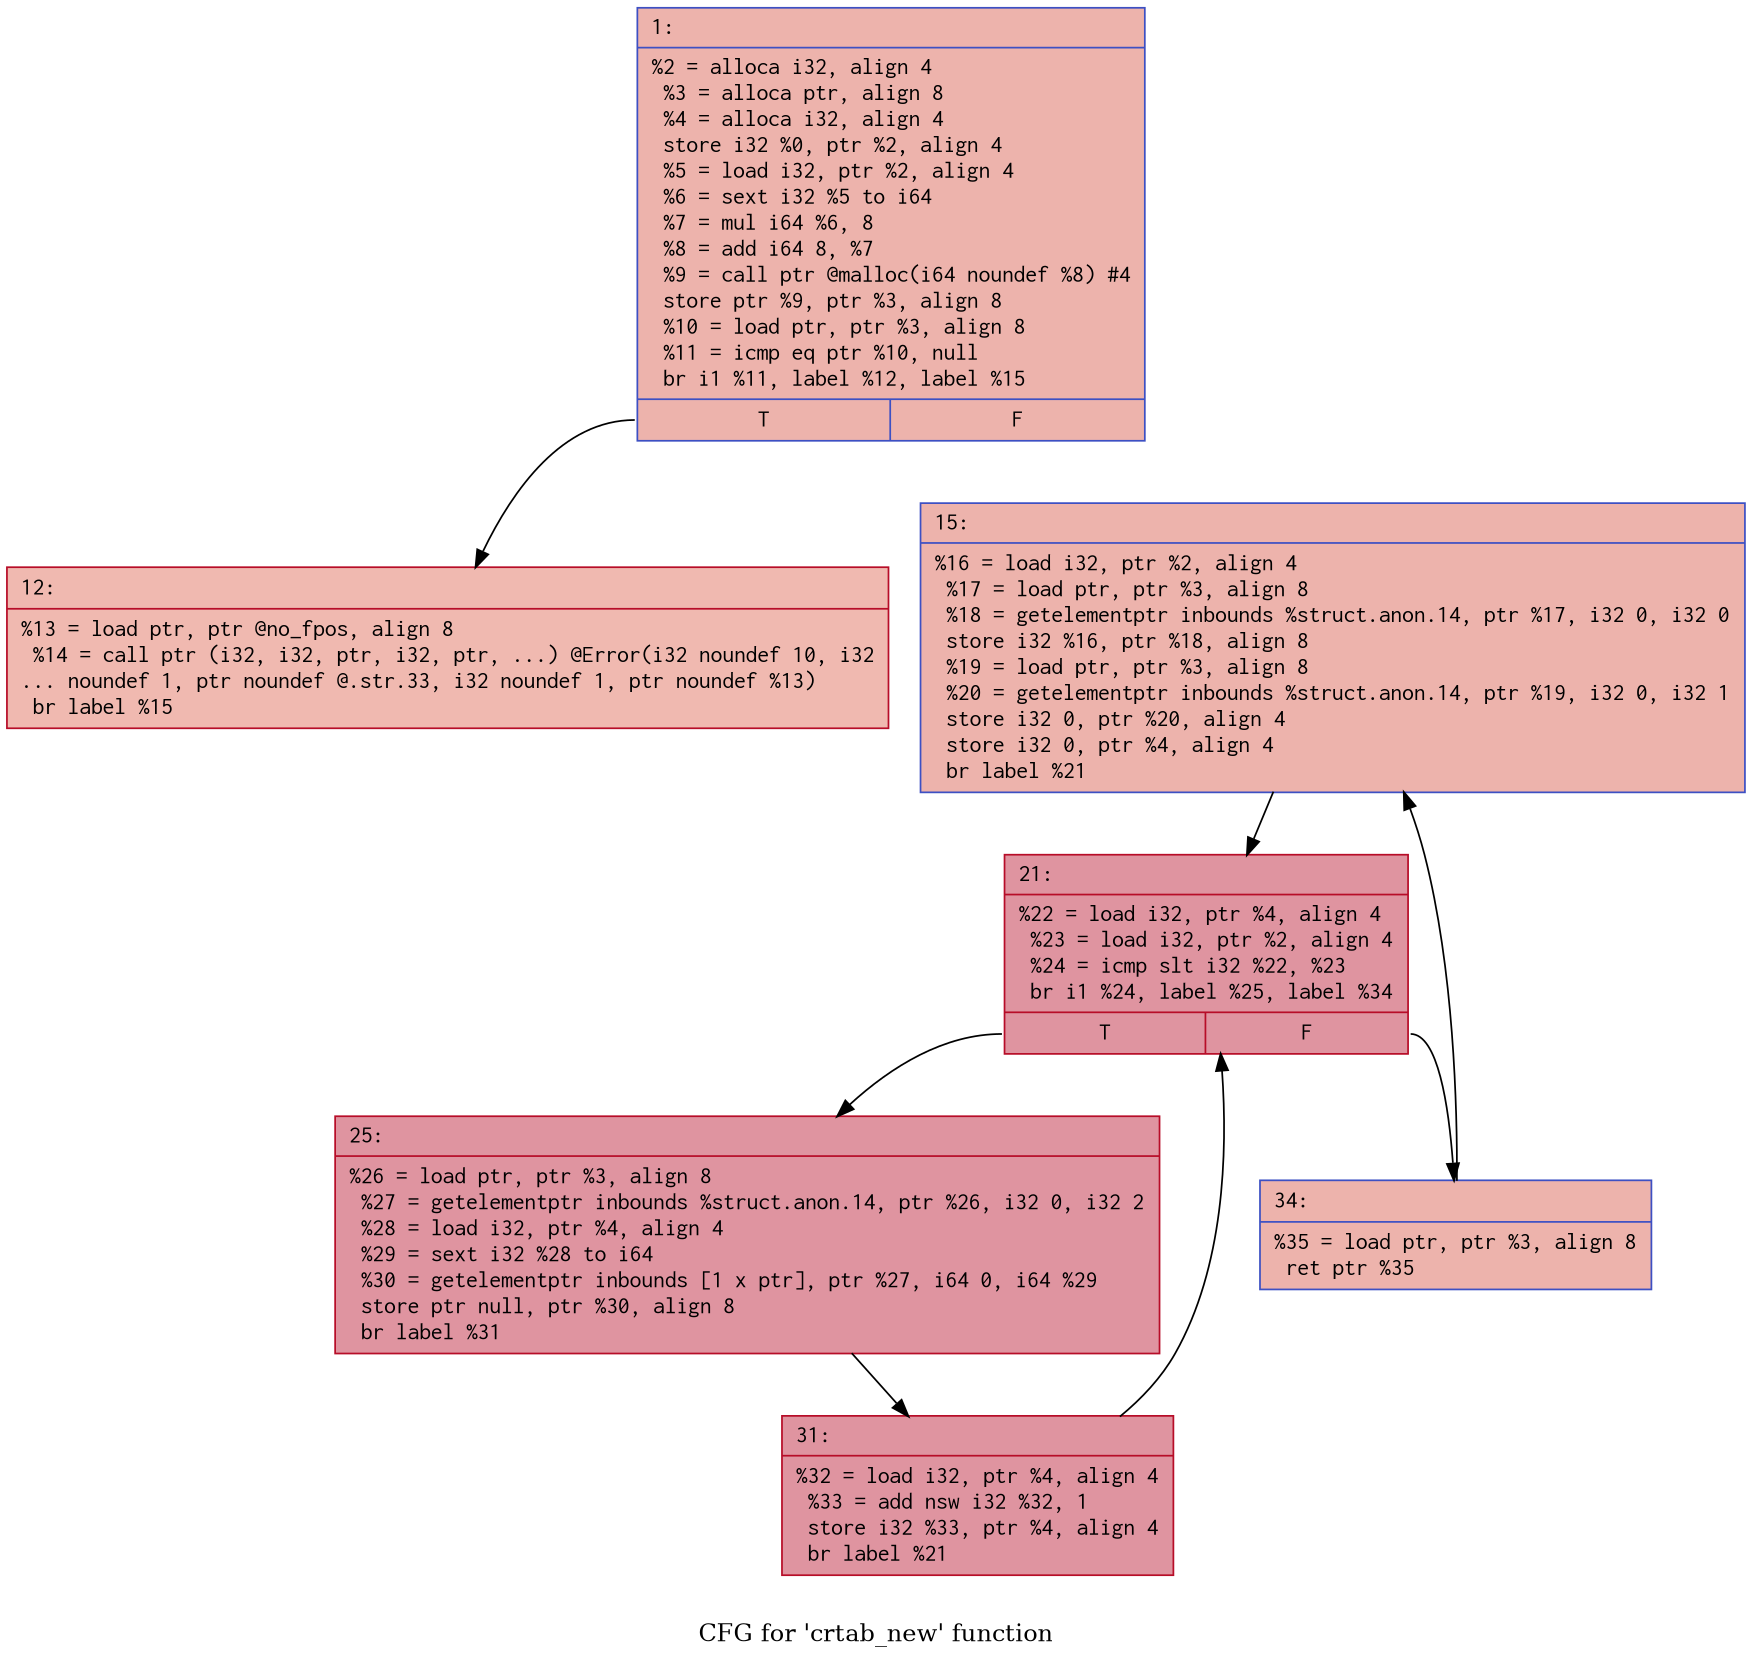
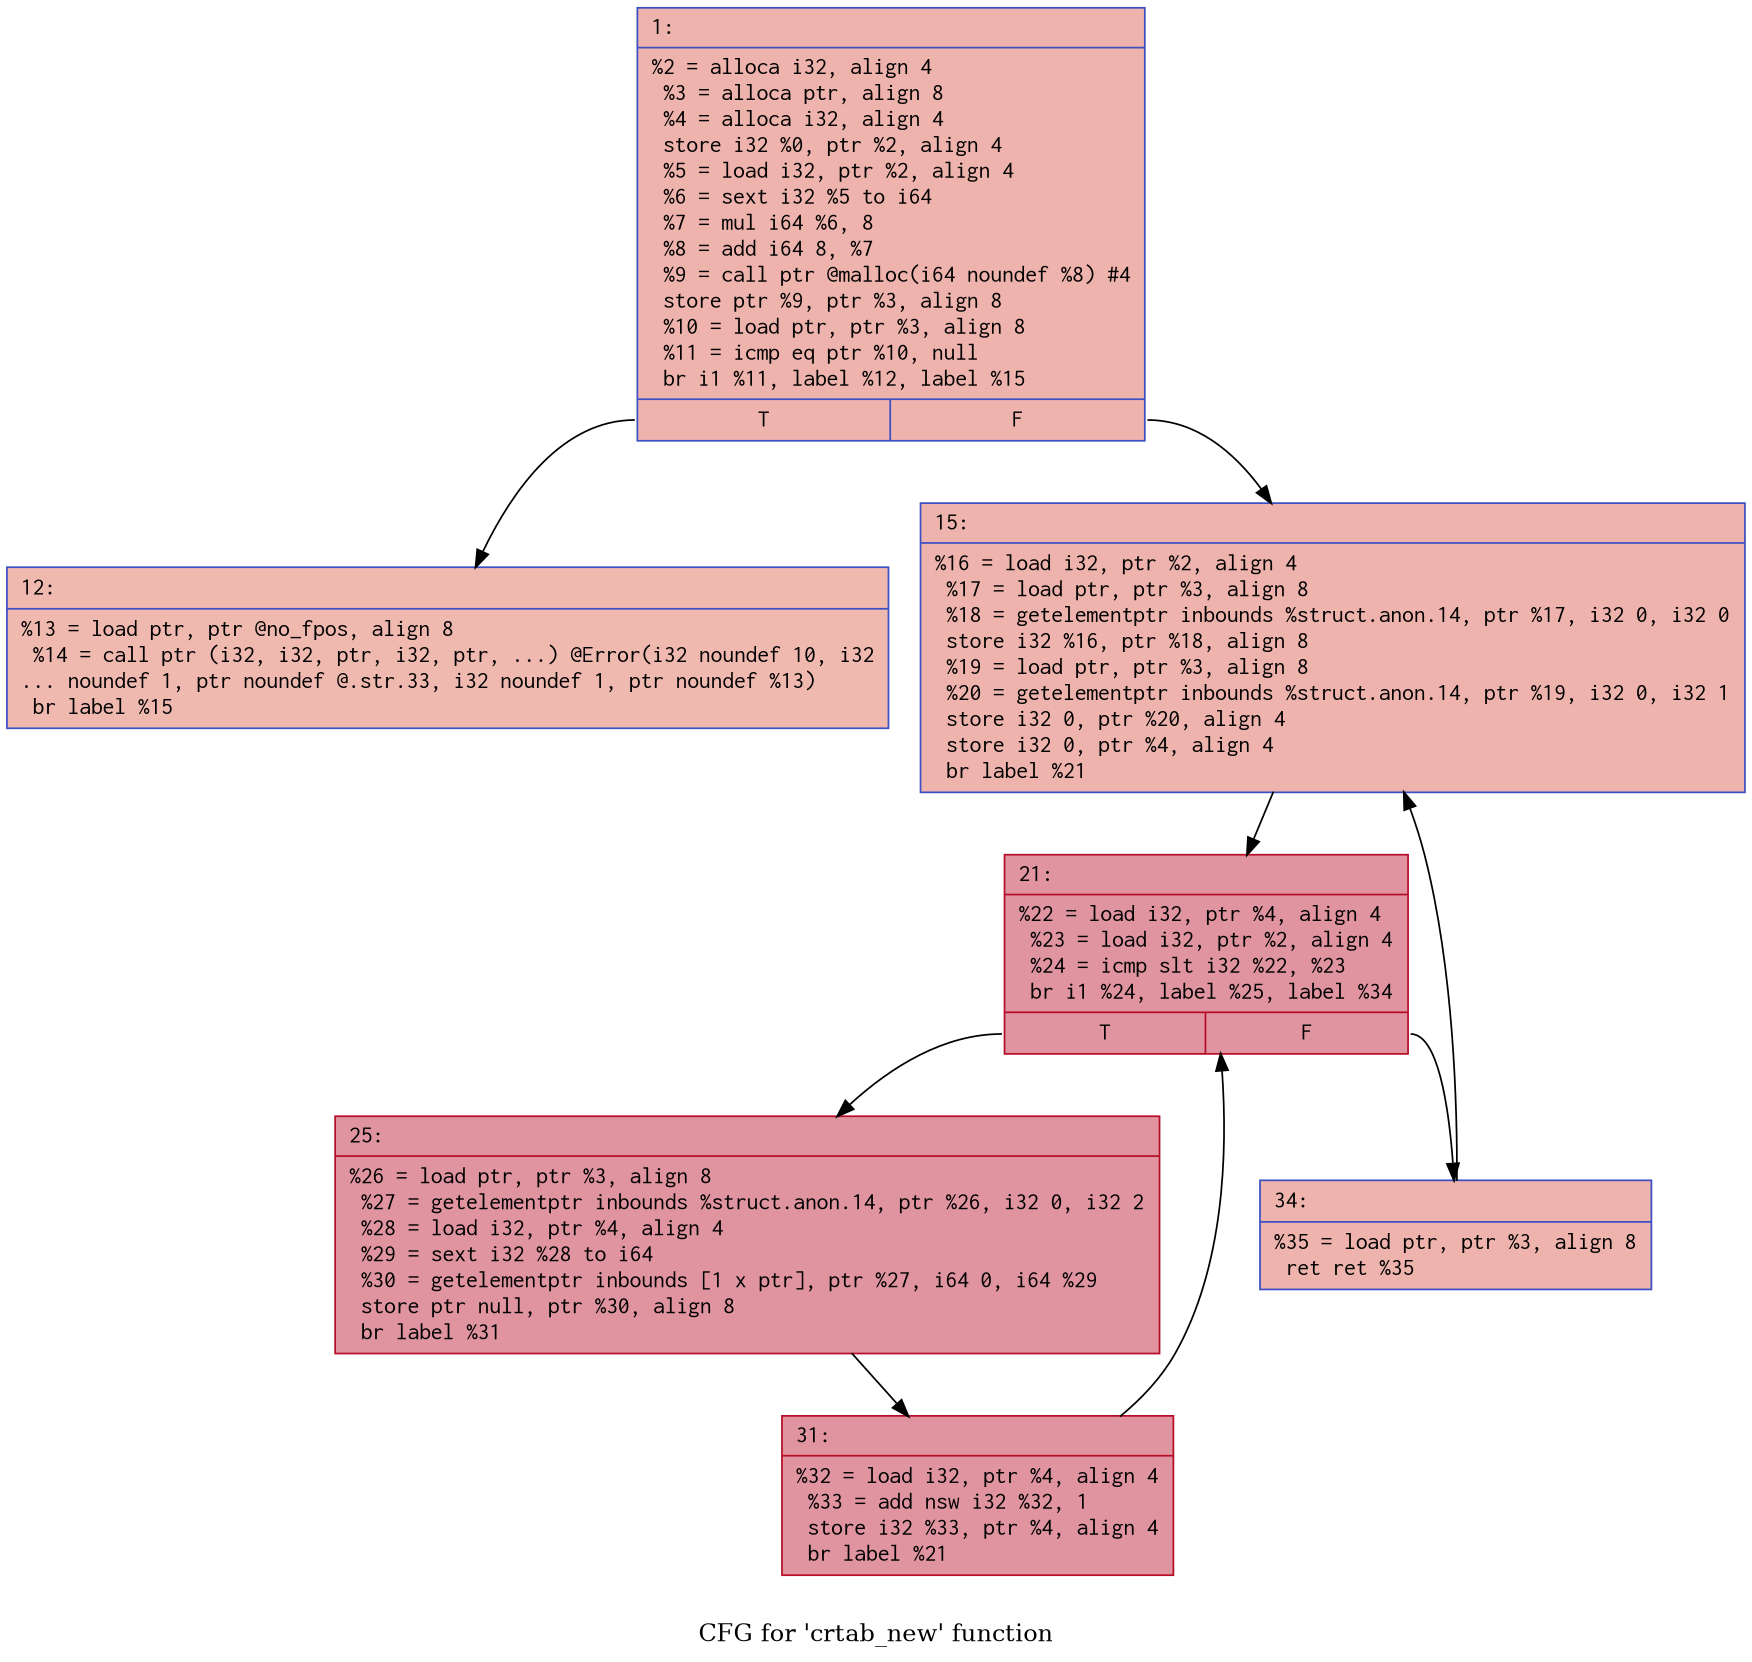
none -> (1212, 441)
(448, 648) -> (448, 648)
(1345, 1268) -> (1345, 1268)
